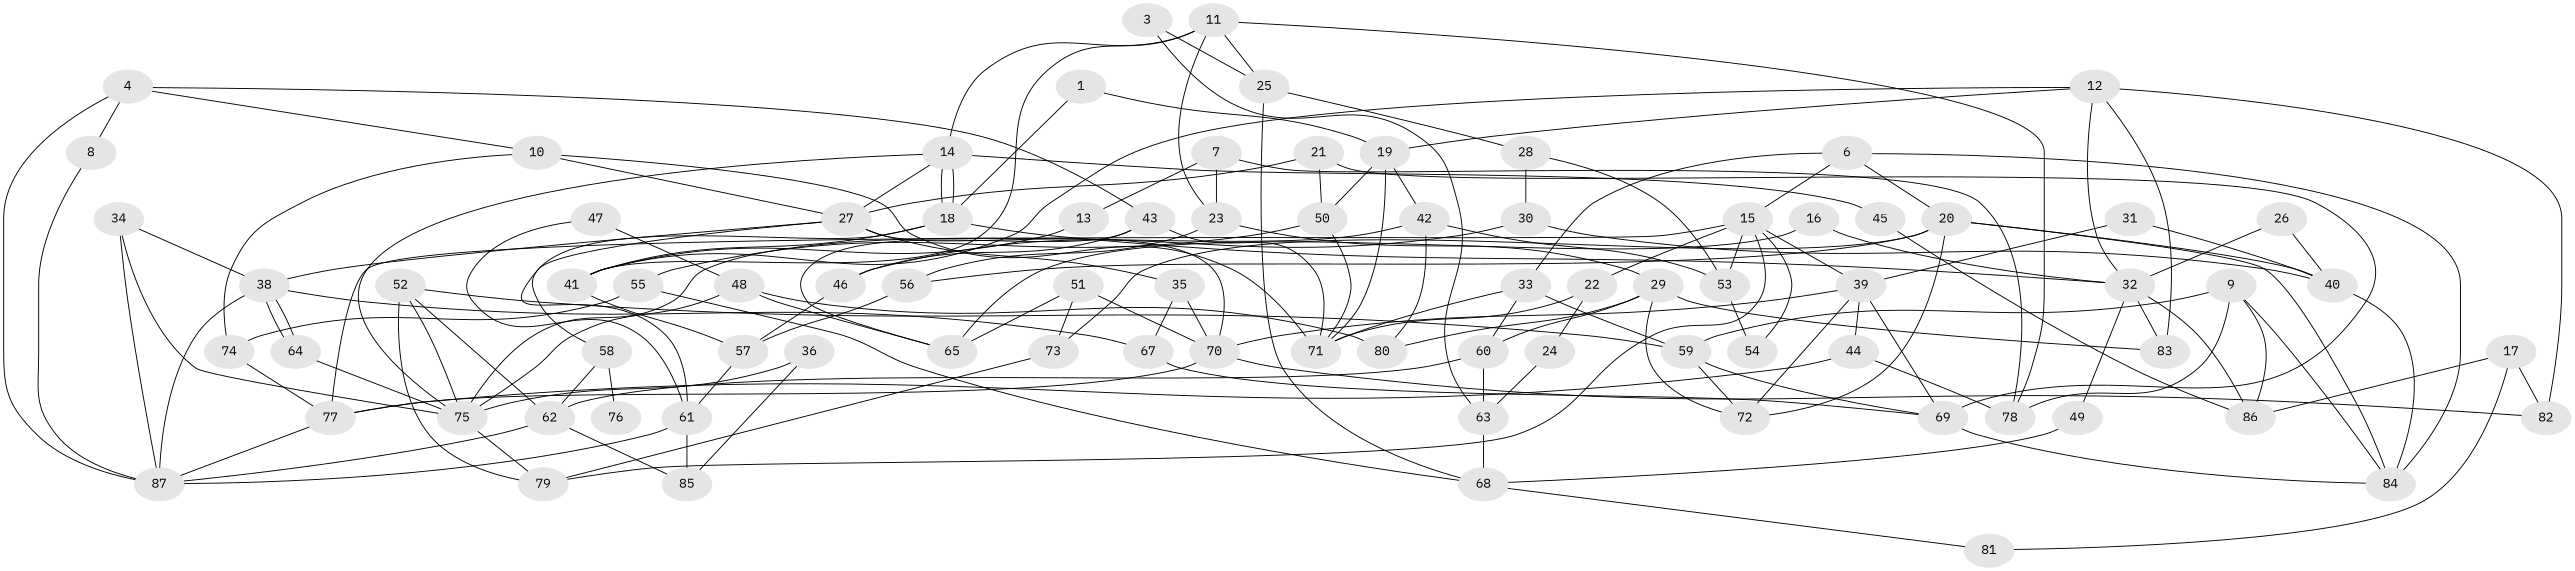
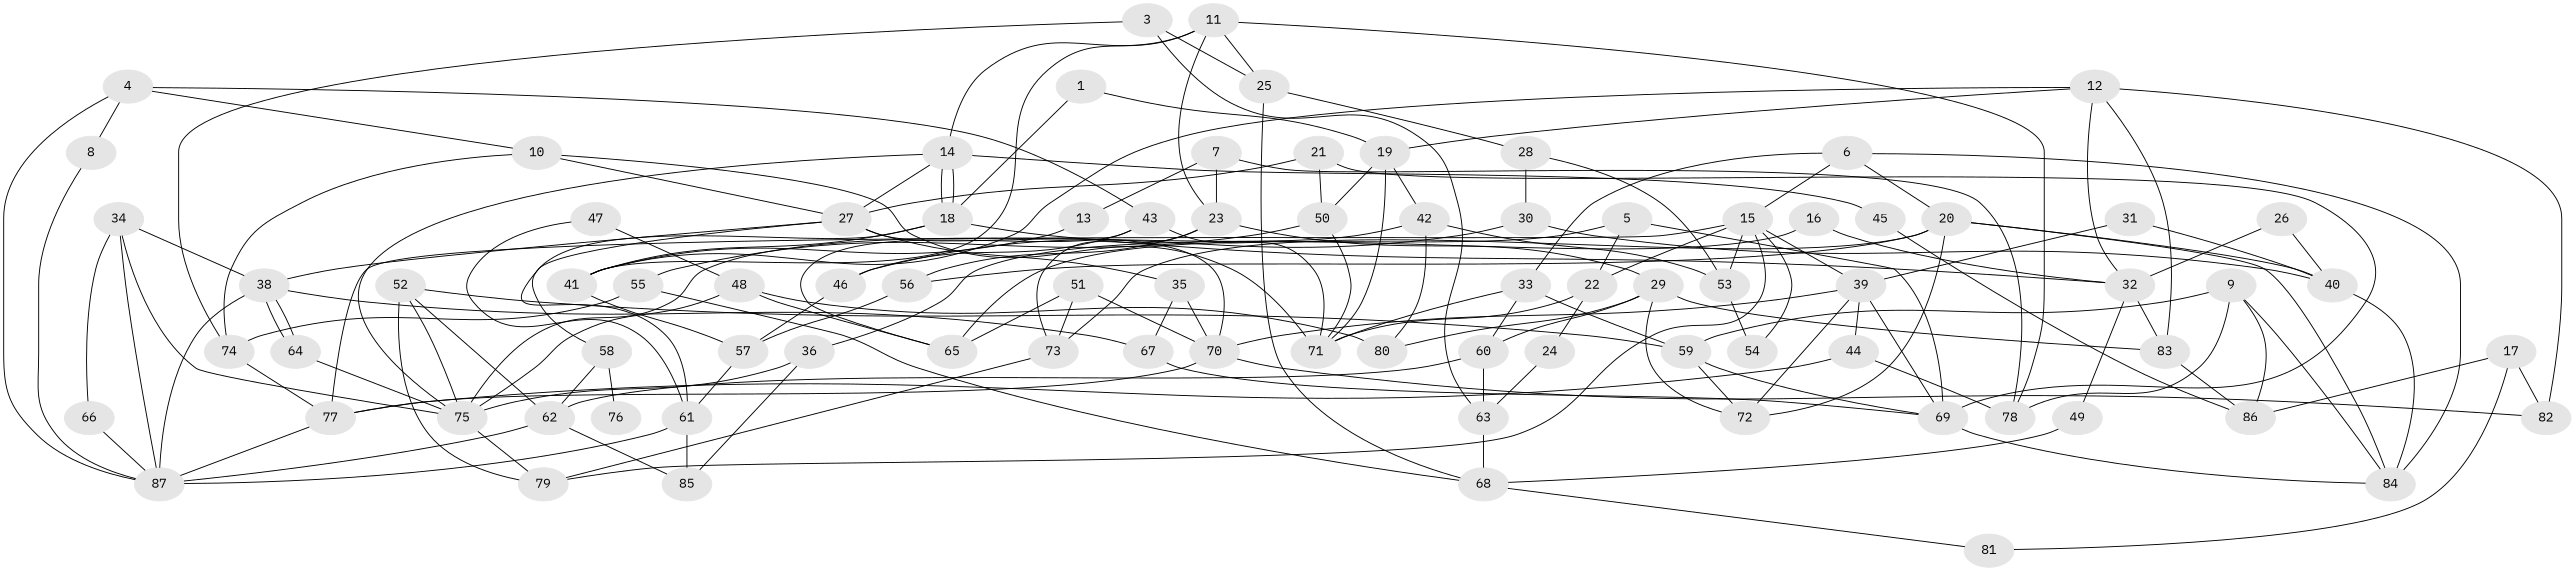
none -> (545, 57)
none -> (1627, 219)
none -> (1040, 279)
(2204, 342) -> (2204, 382)
none -> (89, 418)
